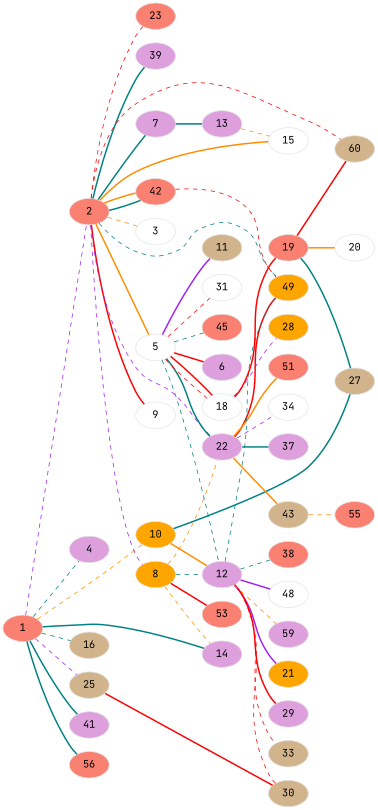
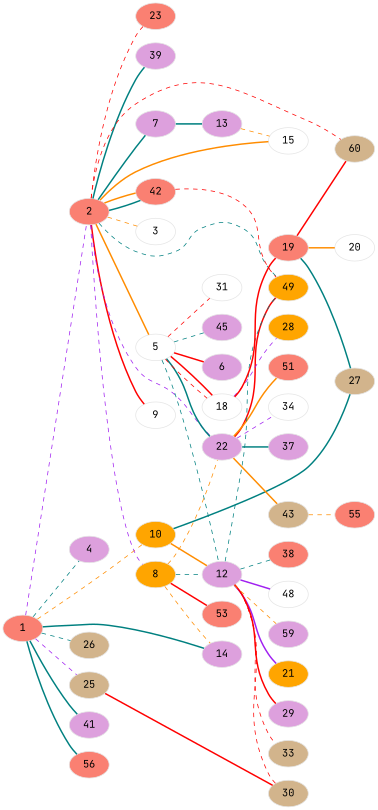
(222, 248) -> none
(222, 327) -> (222, 327)
(89, 645) -> (89, 645)
